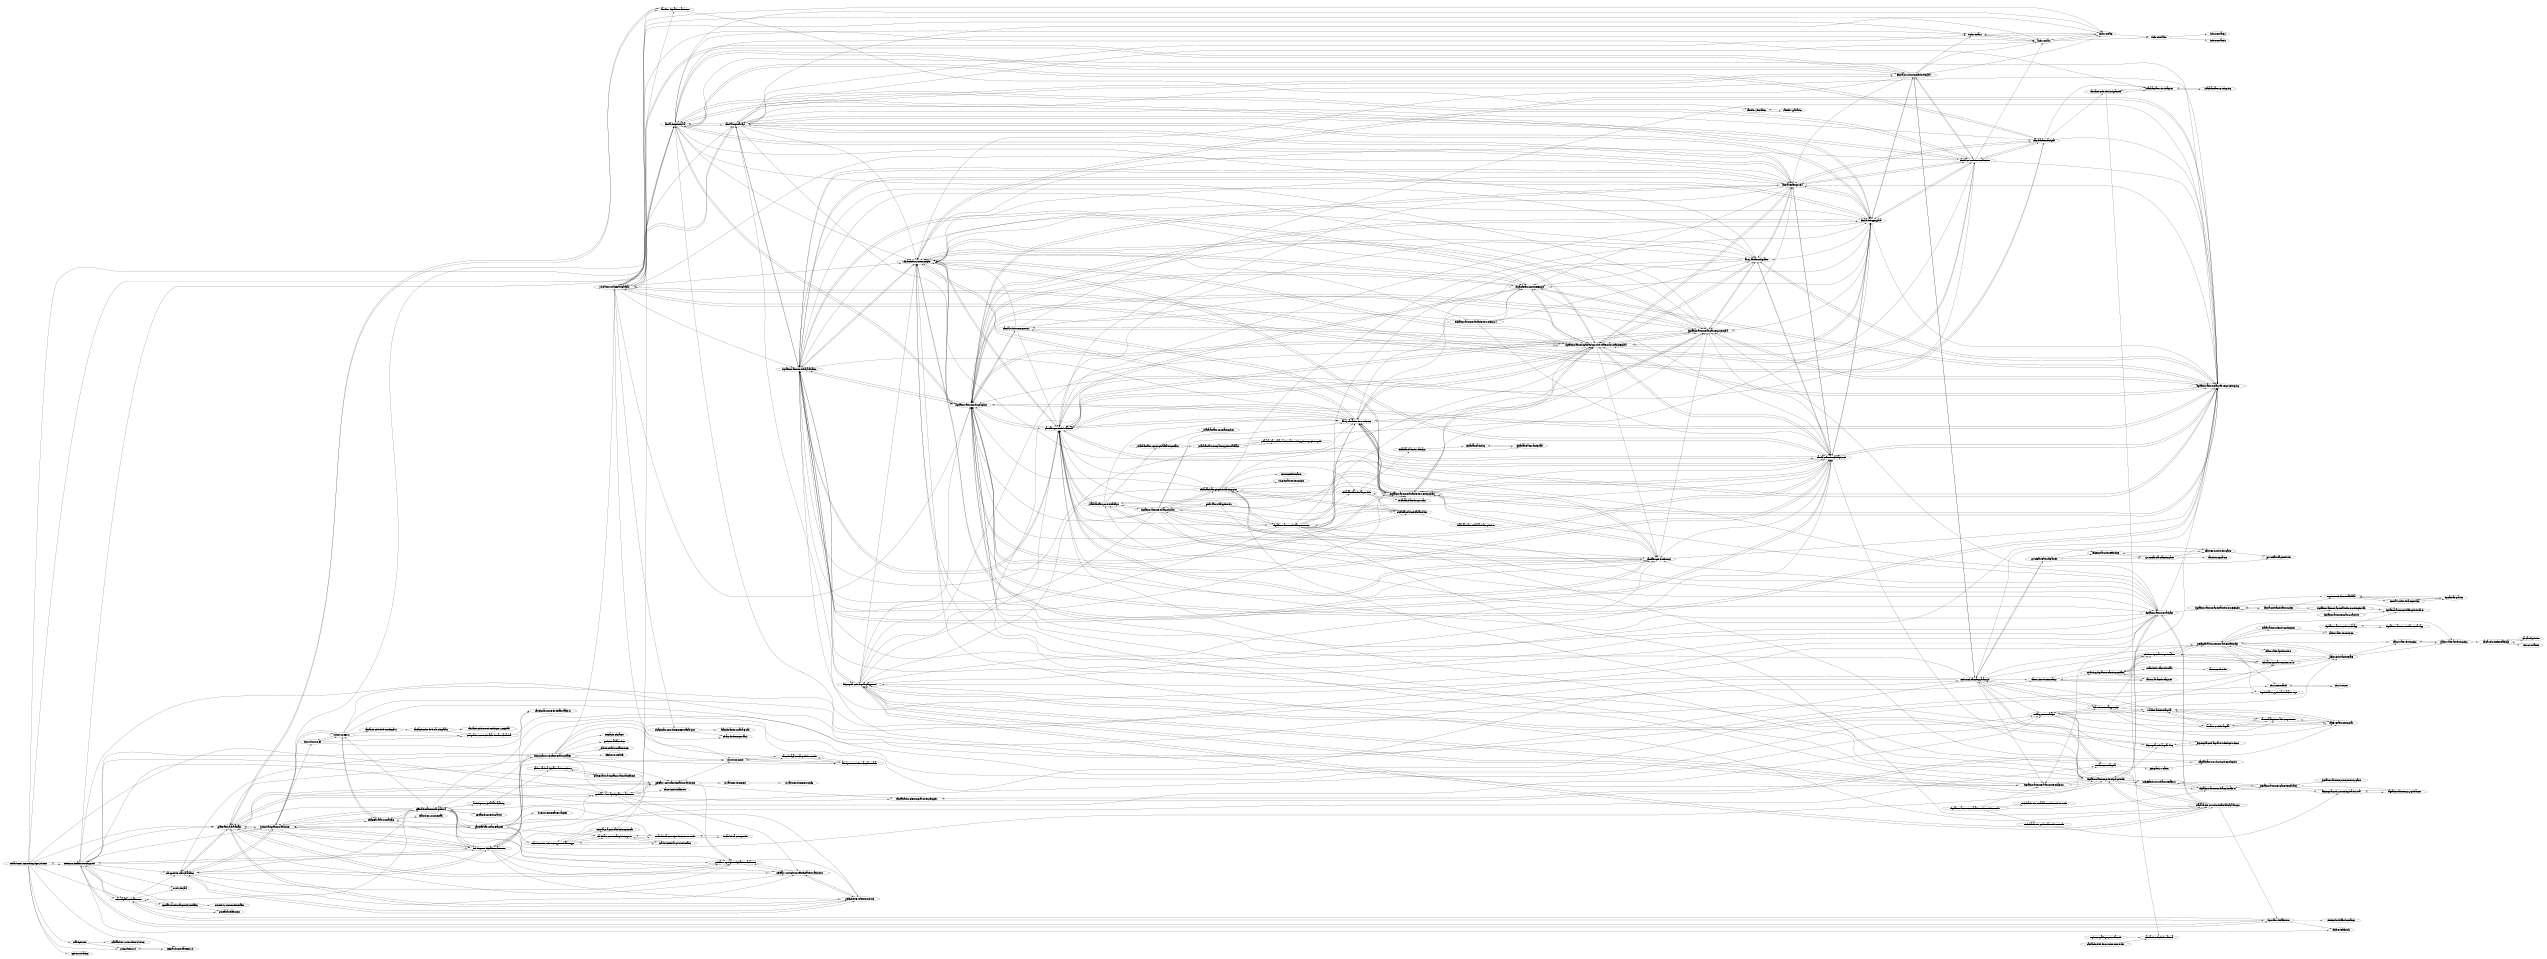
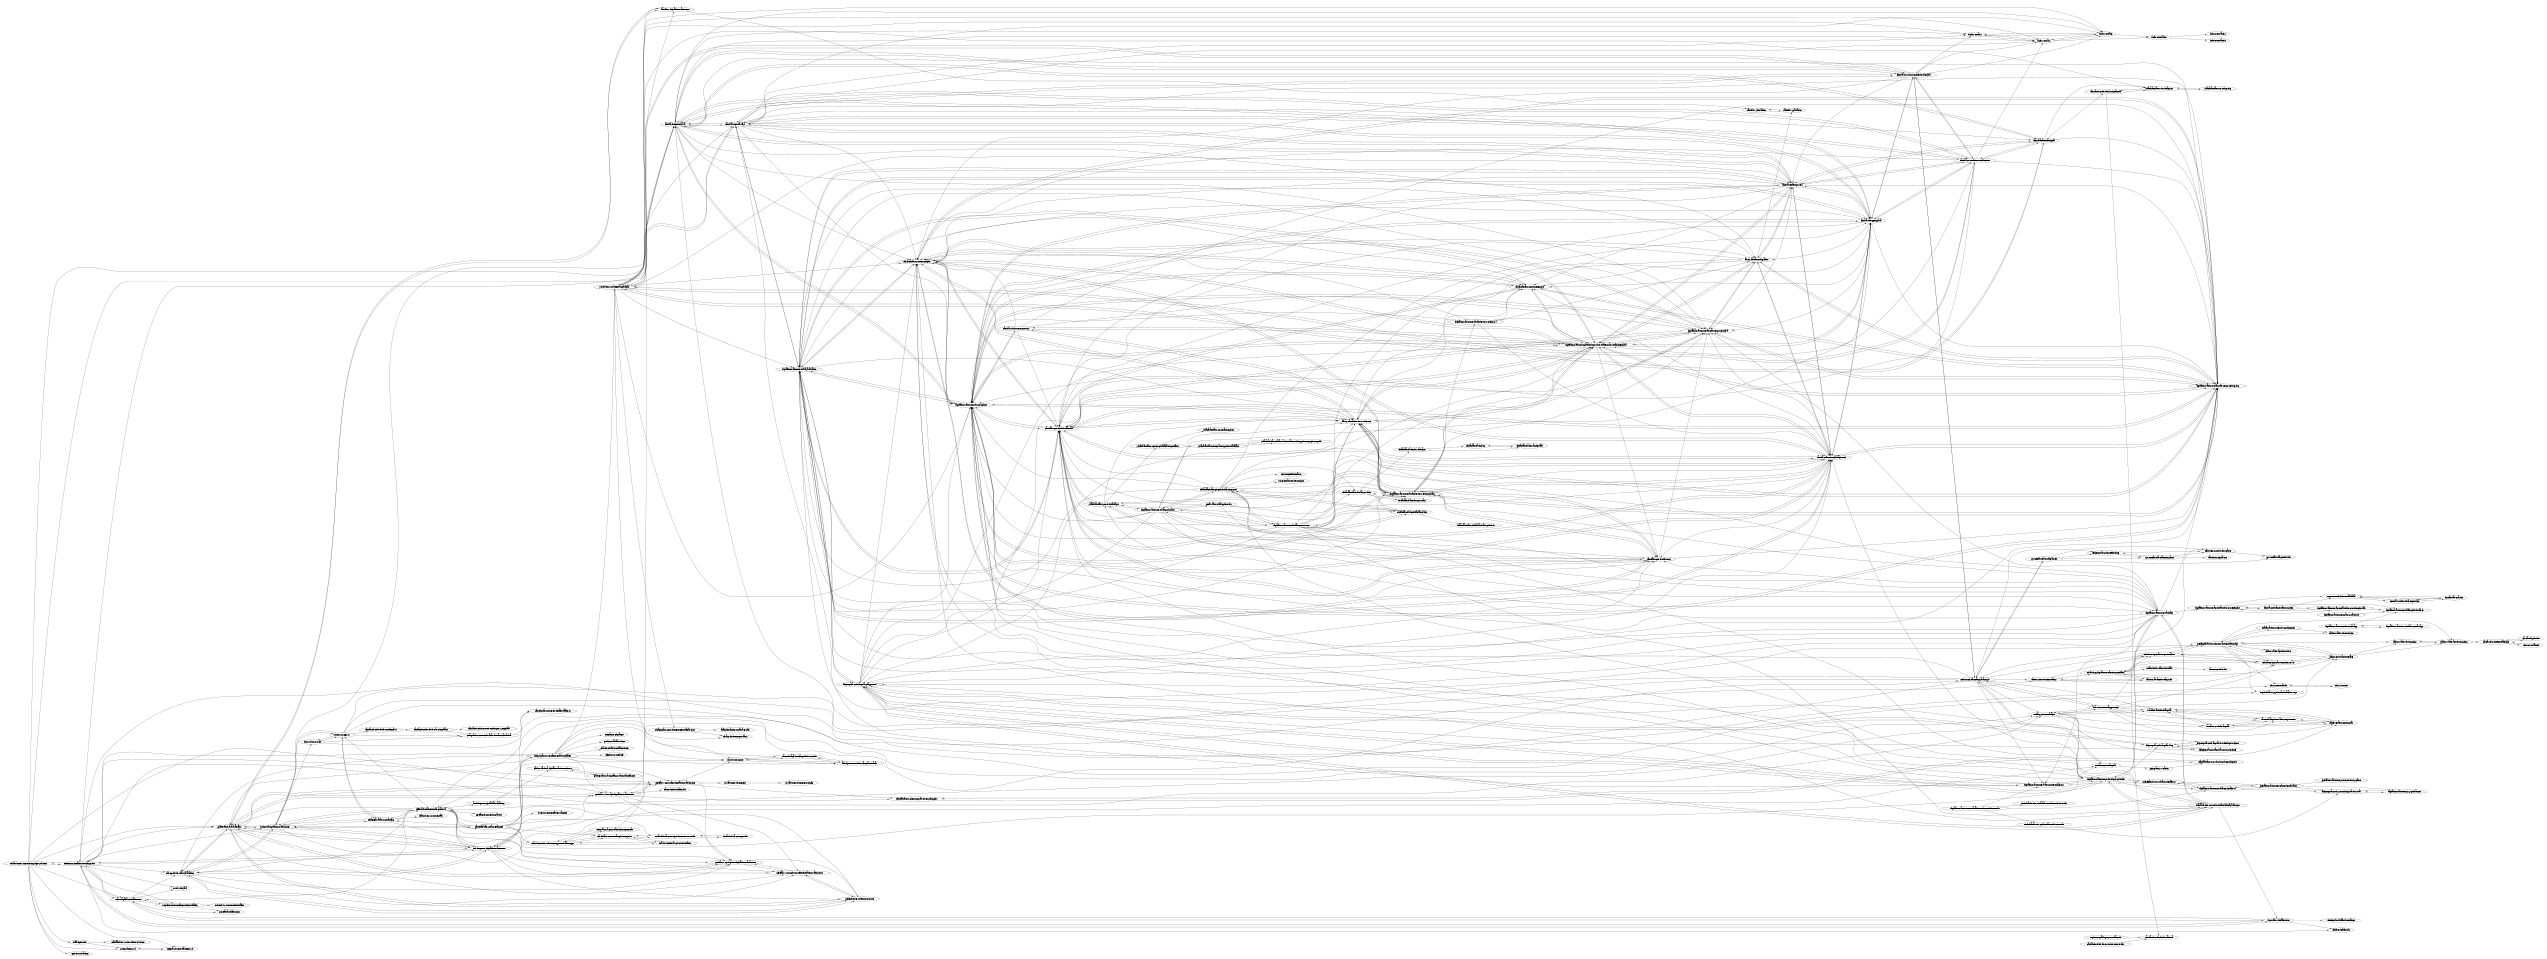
(1339, 217) -> (1773, 193)
(1112, 458) -> (1447, 412)
none -> (2218, 750)
(180, 905) -> (180, 905)
